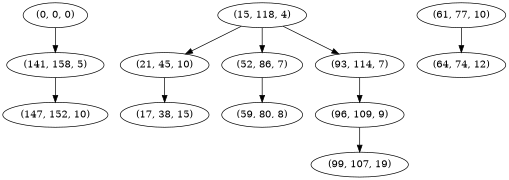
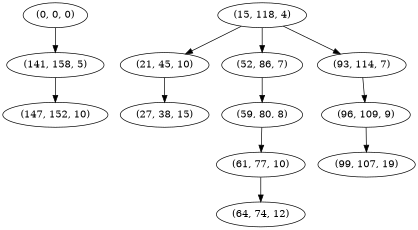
(165, 115) -> (165, 115)
none -> (262, 136)
